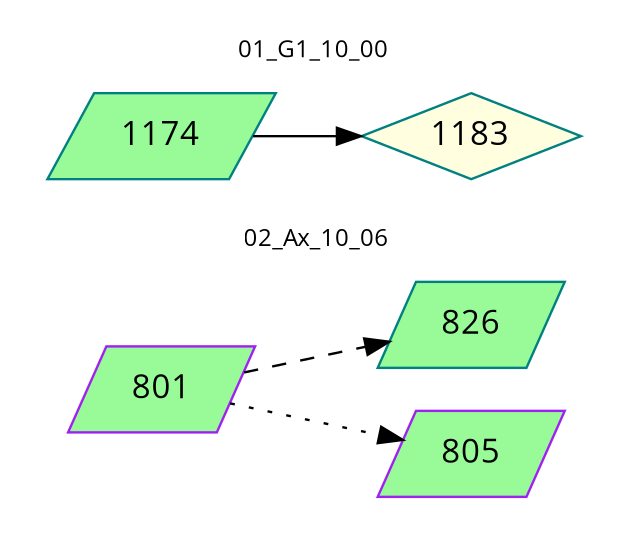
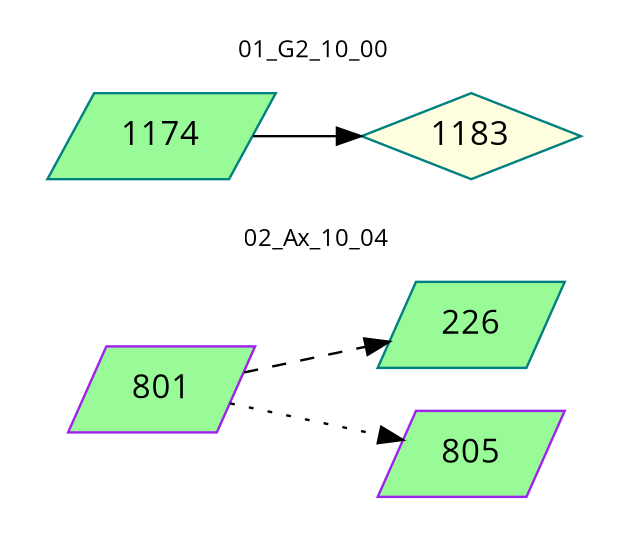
(314, 51) -> (314, 51)
(316, 240) -> (316, 240)
(471, 325) -> (471, 325)
